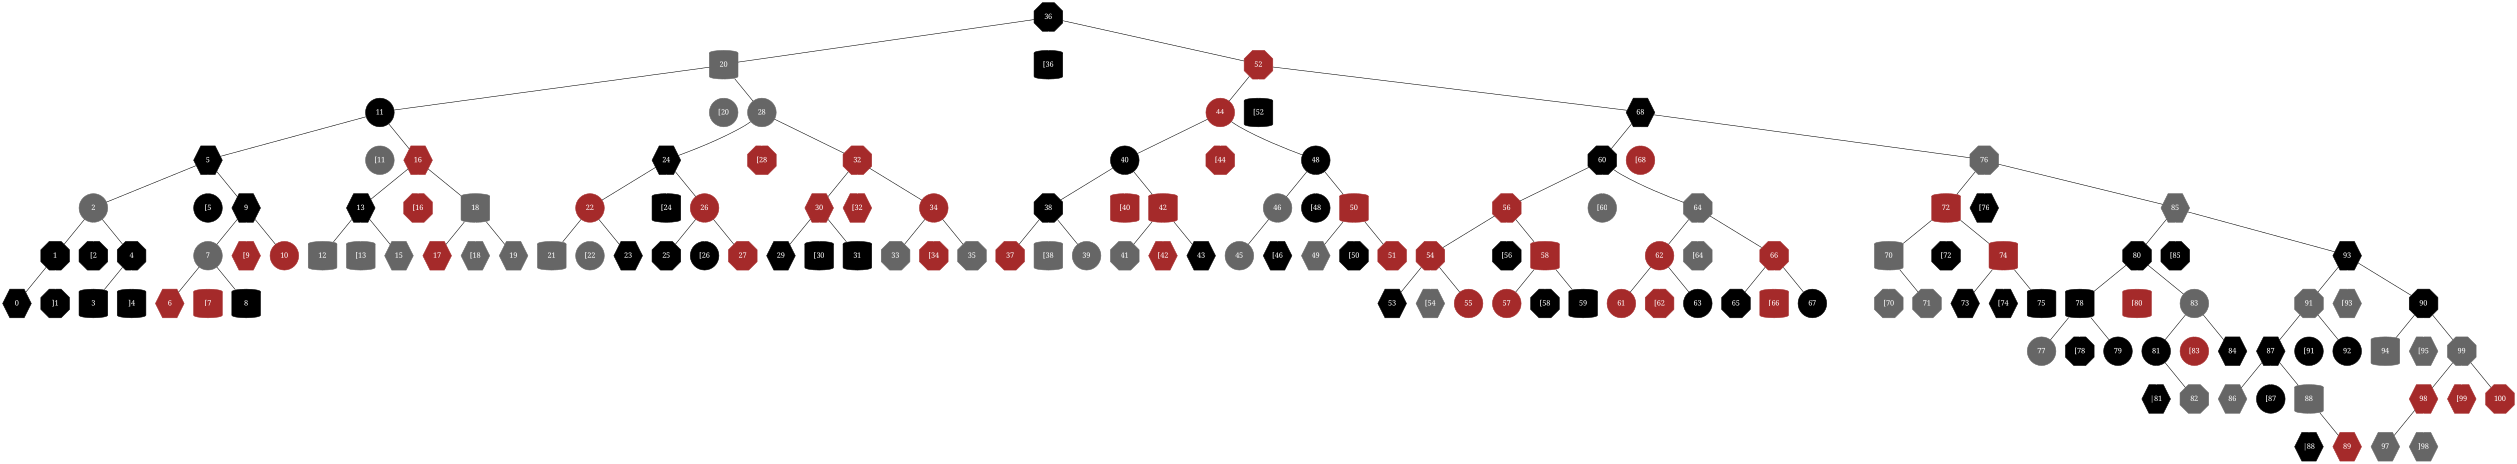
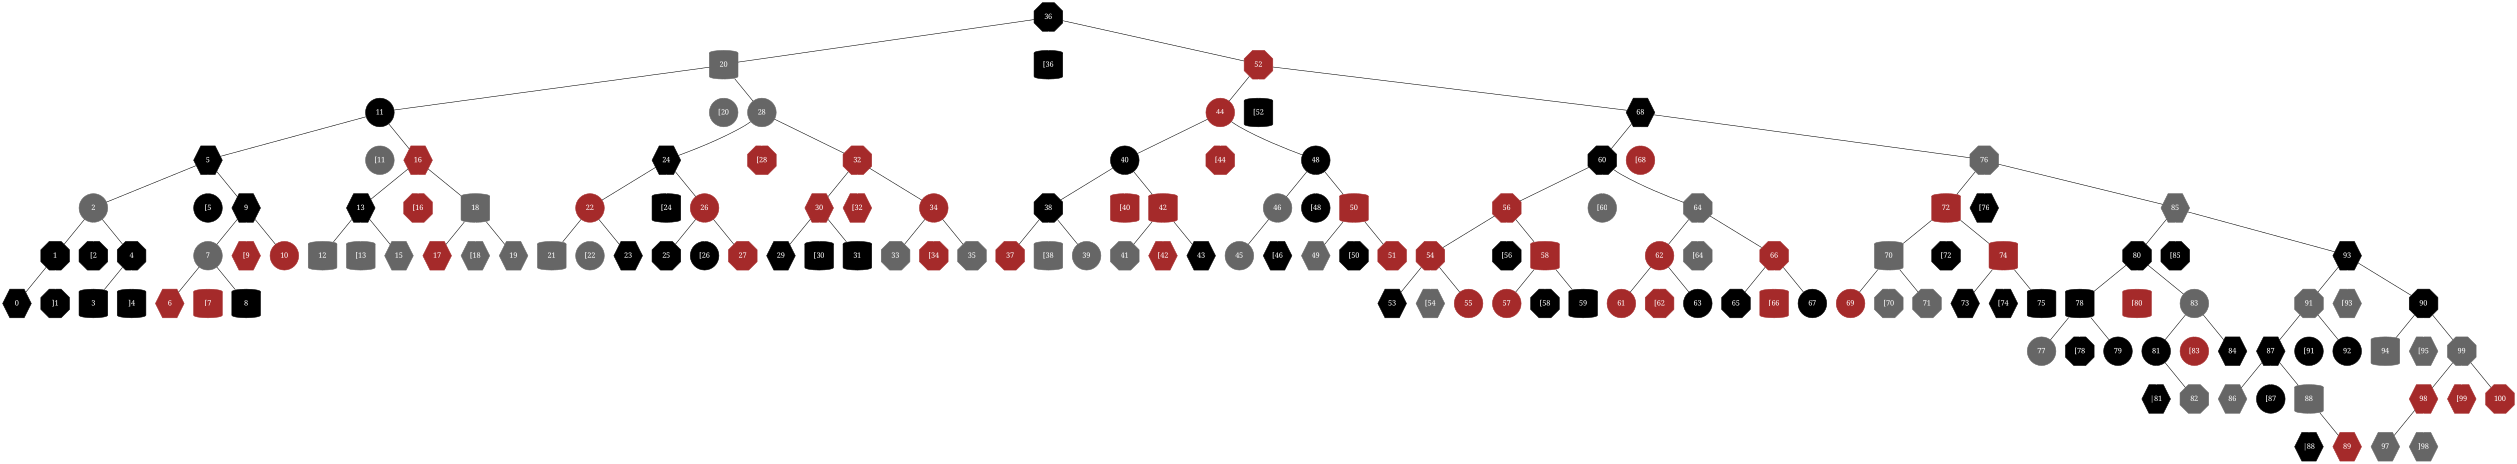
none -> (1851, 303)
